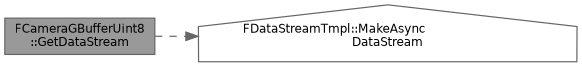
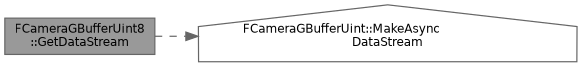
(388, 36) -> (388, 36)
